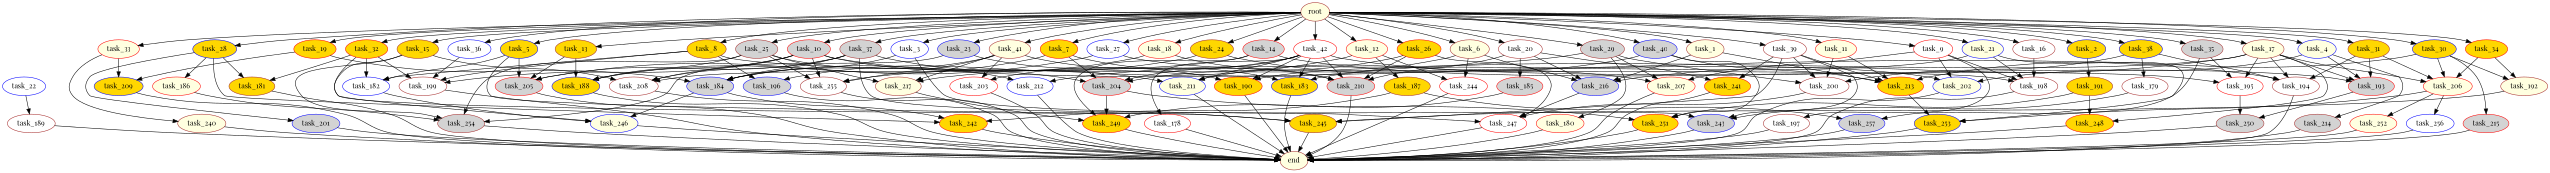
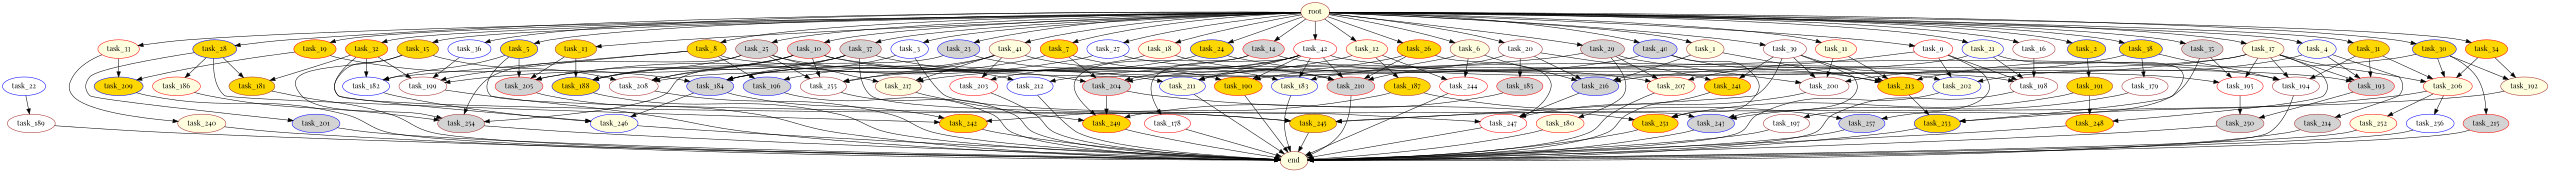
(1212, 49) -> (1212, 49)
(1295, 86) -> (1295, 86)
